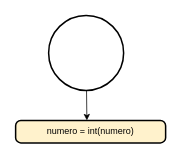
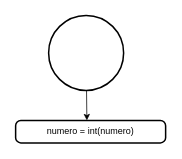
(90, 132) -> (90, 132)
